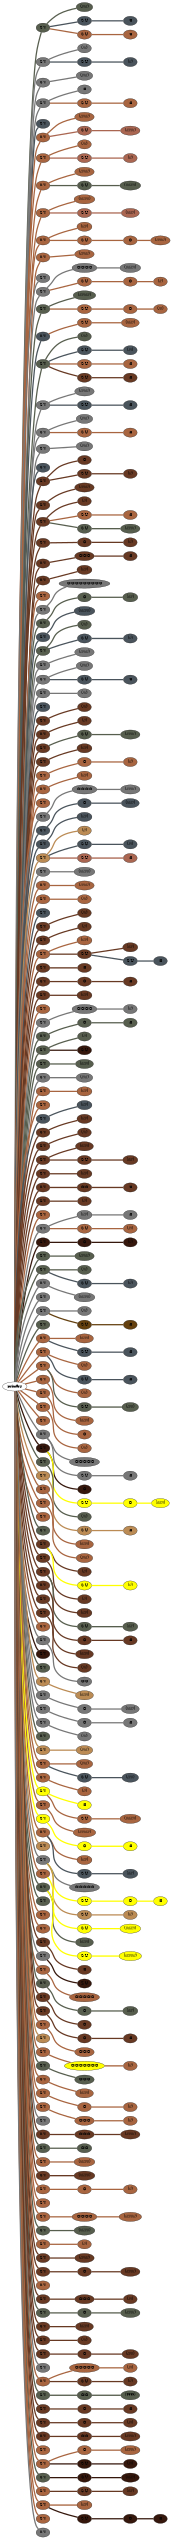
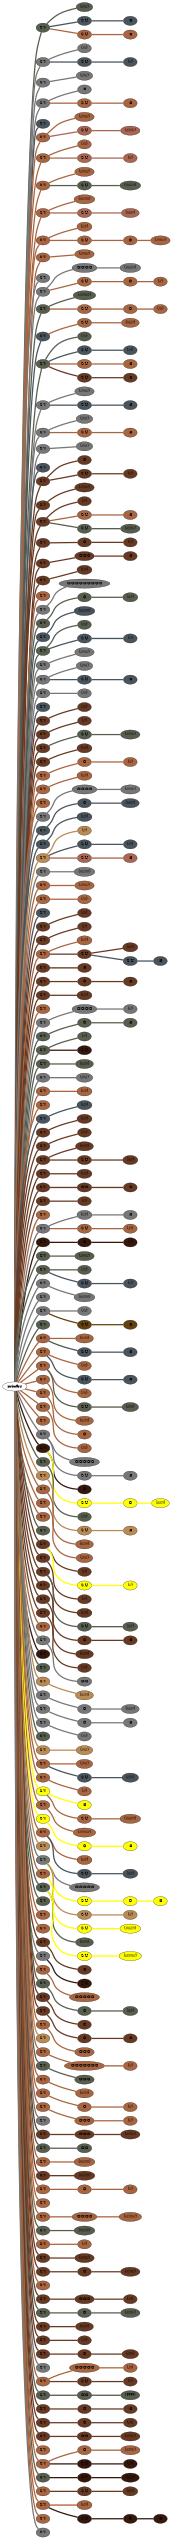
(84, 2066) -> (84, 2066)
